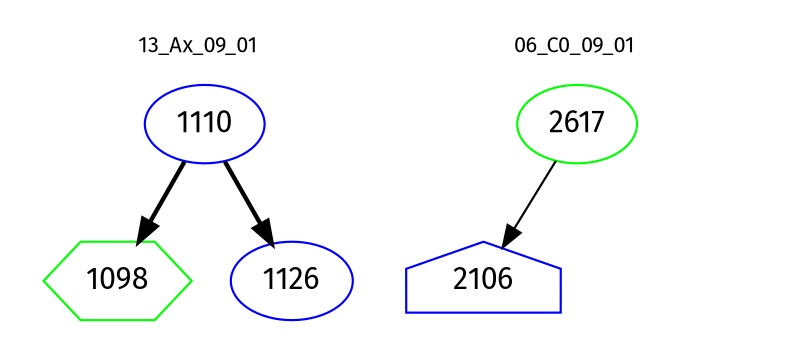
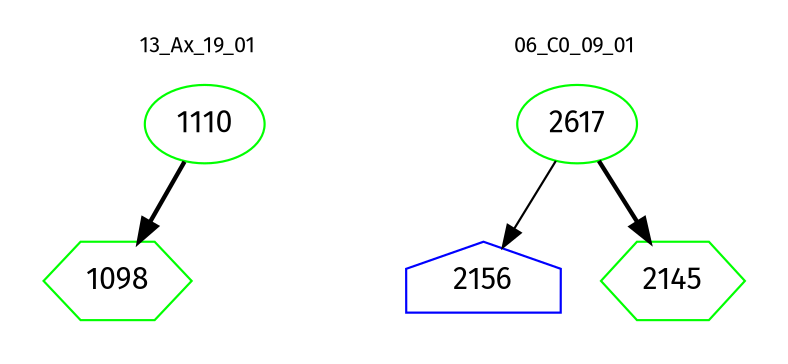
(198, 47) -> (198, 47)
(205, 124) -> (205, 124)
(292, 281) -> none
(483, 281) -> (483, 281)
none -> (673, 281)
